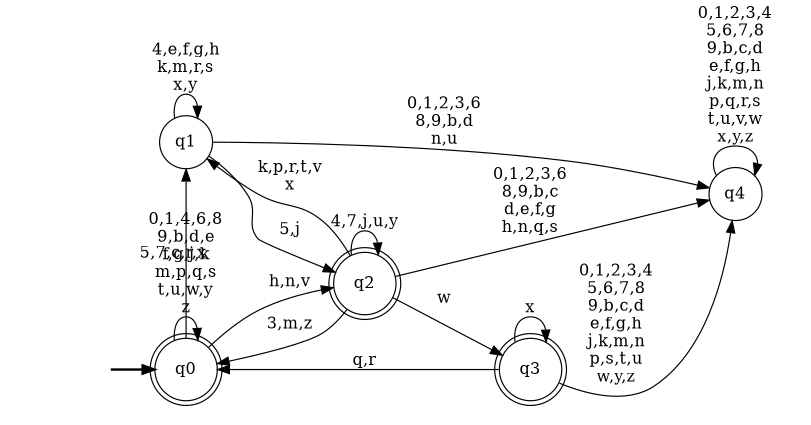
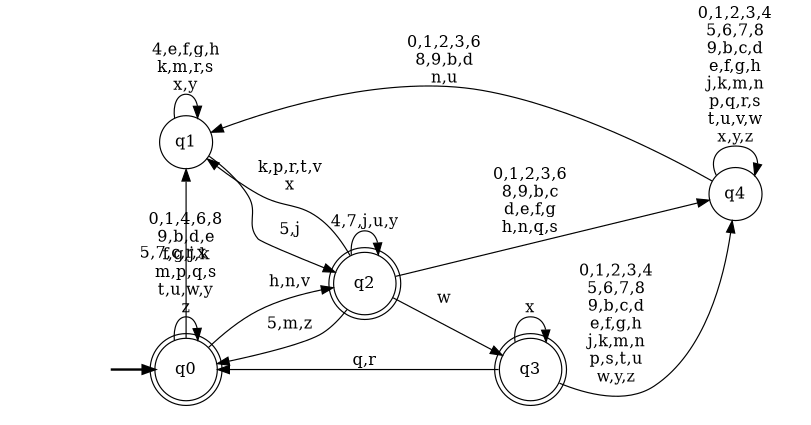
(457, 151) -> (474, 89)
(290, 324) -> (290, 324)
